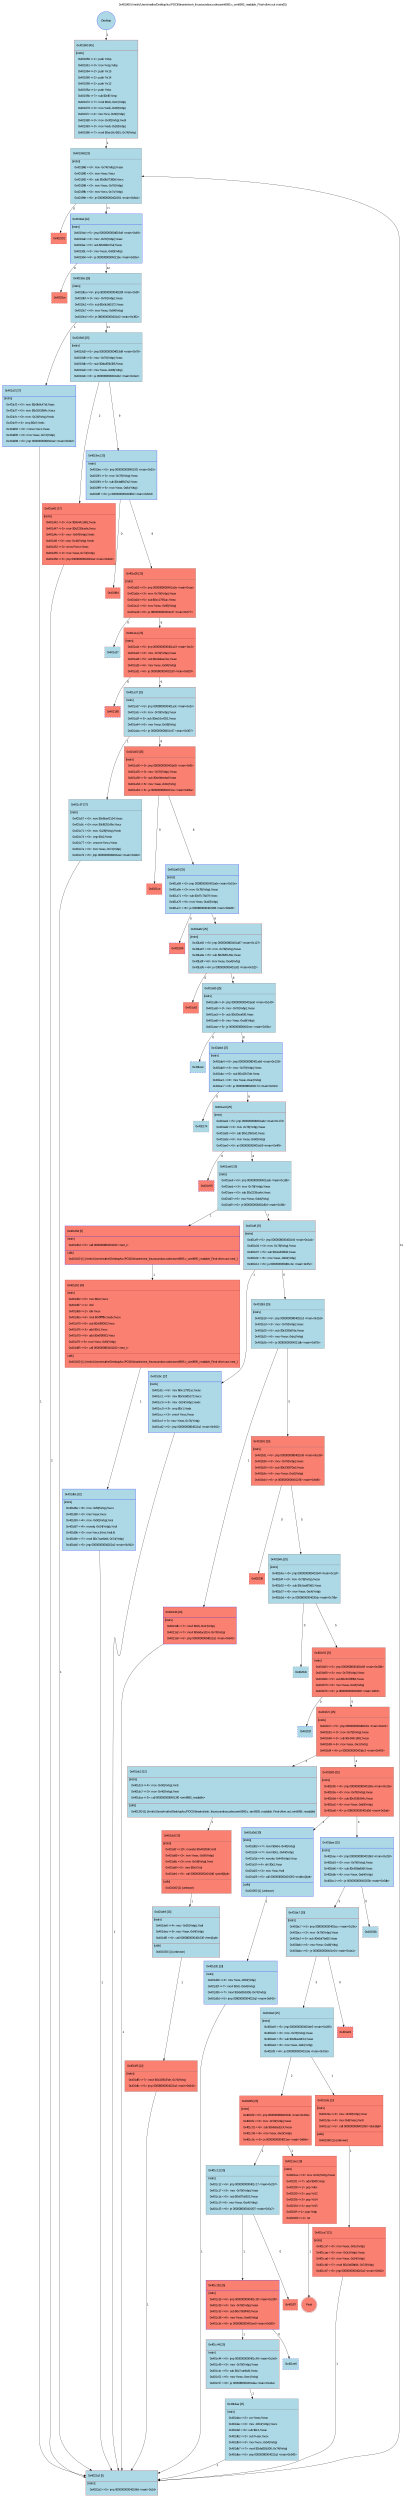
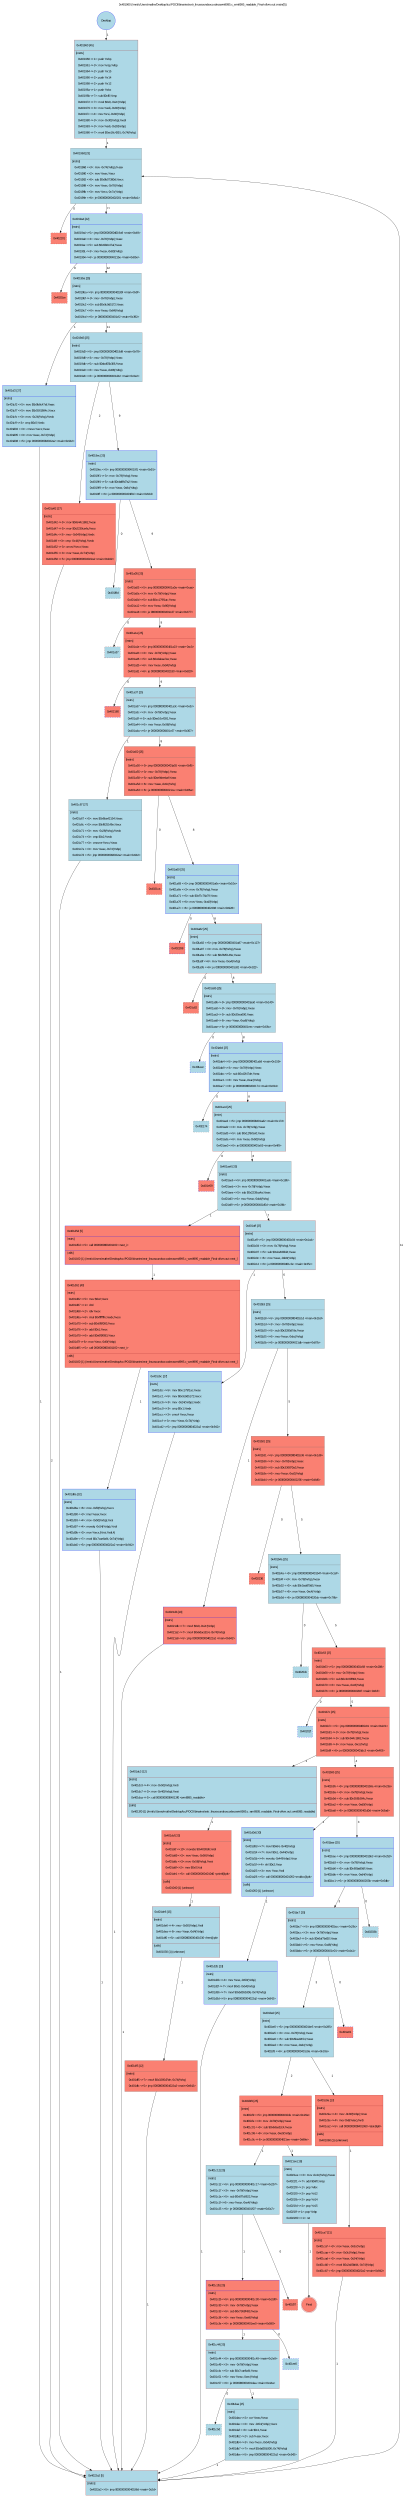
(113, 593) -> (113, 593)
(310, 2190) -> (310, 2190)
none -> (214, 2430)
